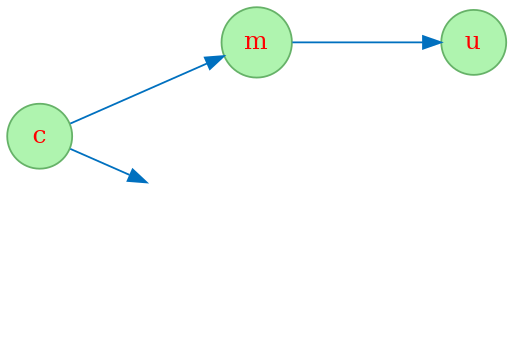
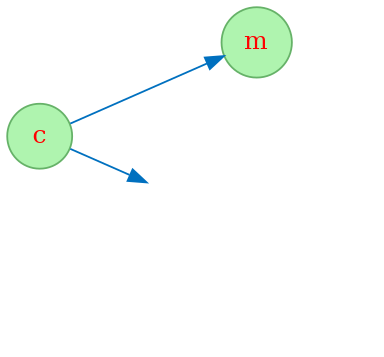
(474, 42) -> none
